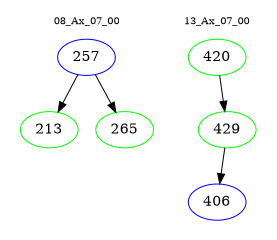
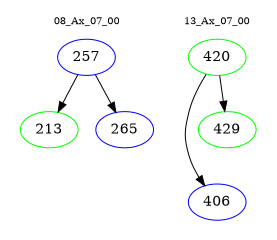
(125, 130) -> (125, 130)
(223, 161) -> (186, 125)
